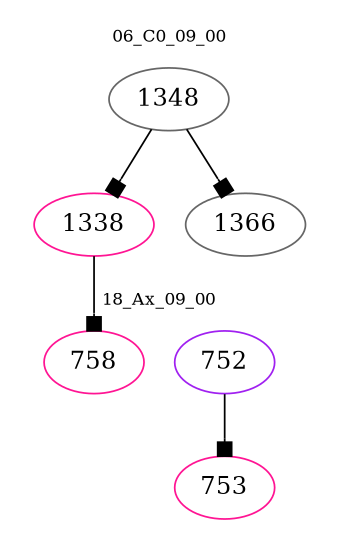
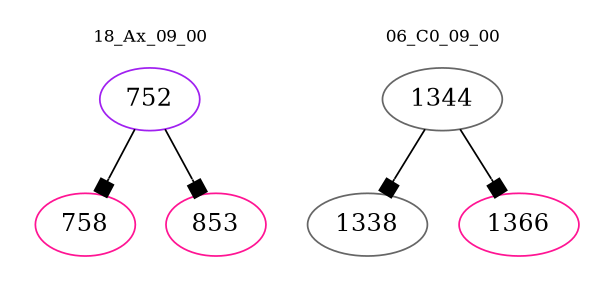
(169, 99) -> (442, 99)
(94, 225) -> (367, 225)
(246, 225) -> (519, 225)
(94, 294) -> (122, 154)
(225, 488) -> (216, 225)
